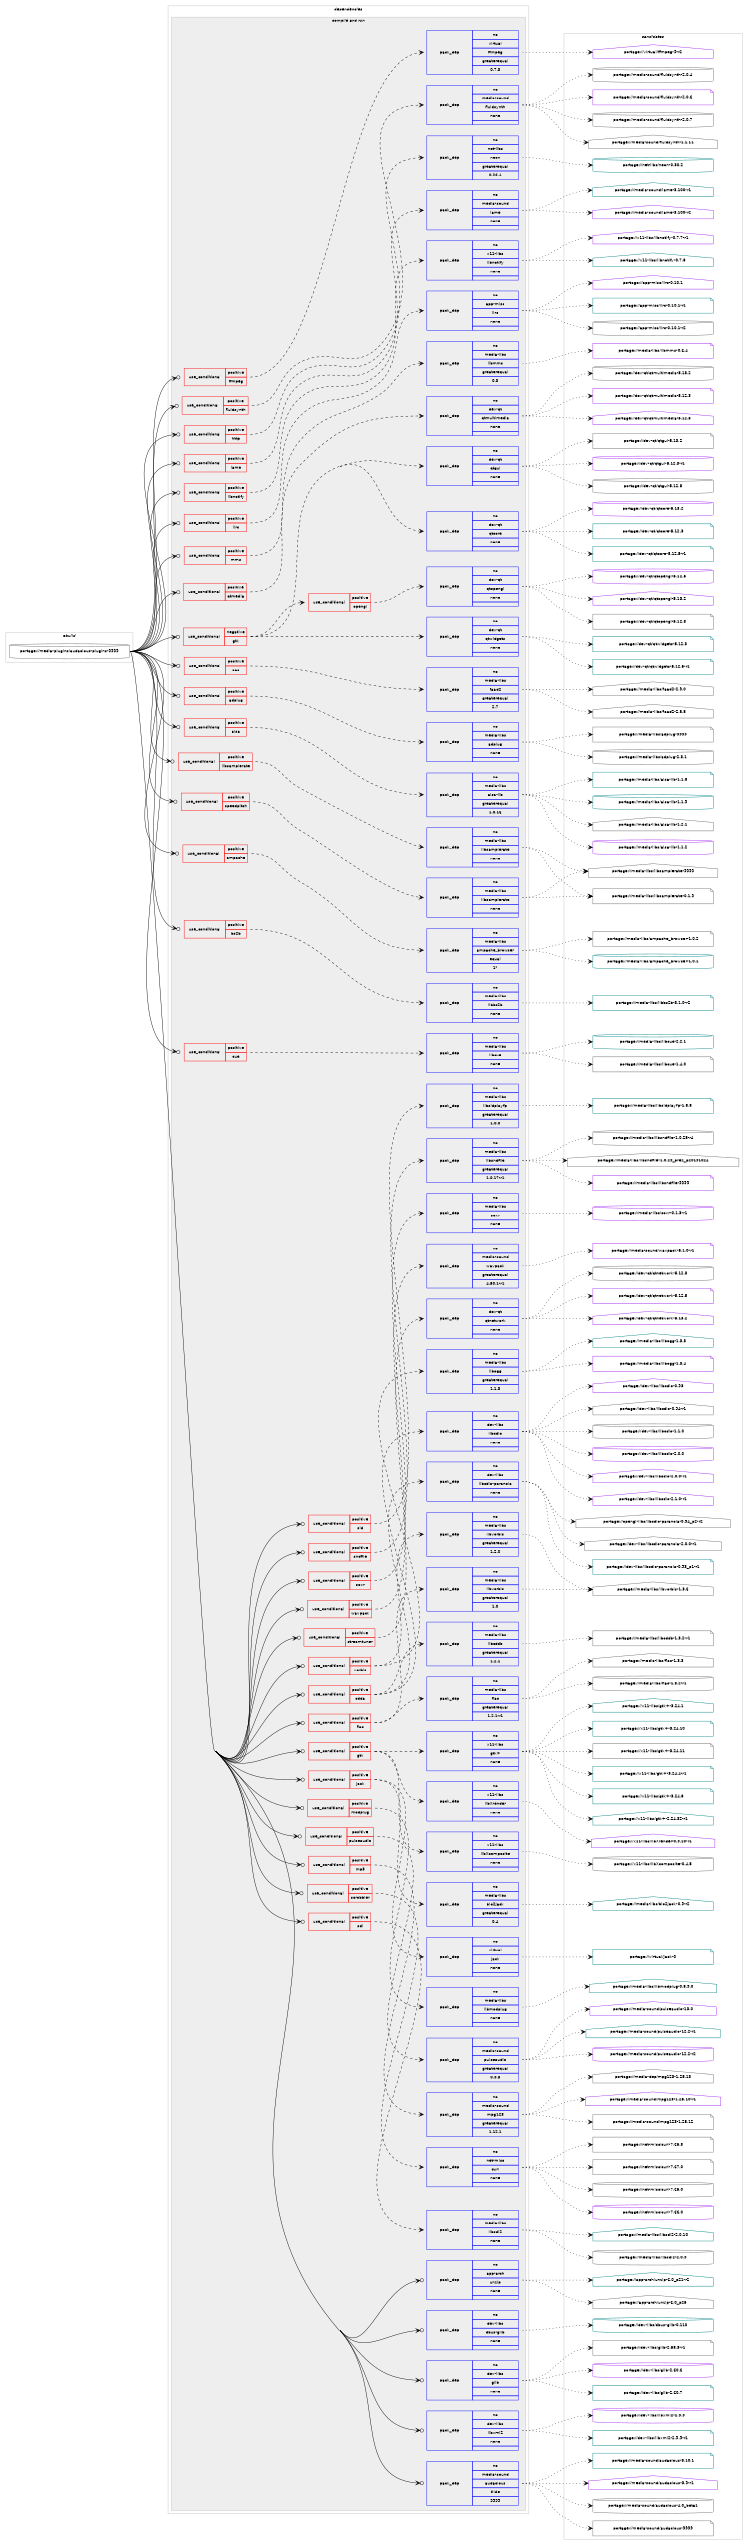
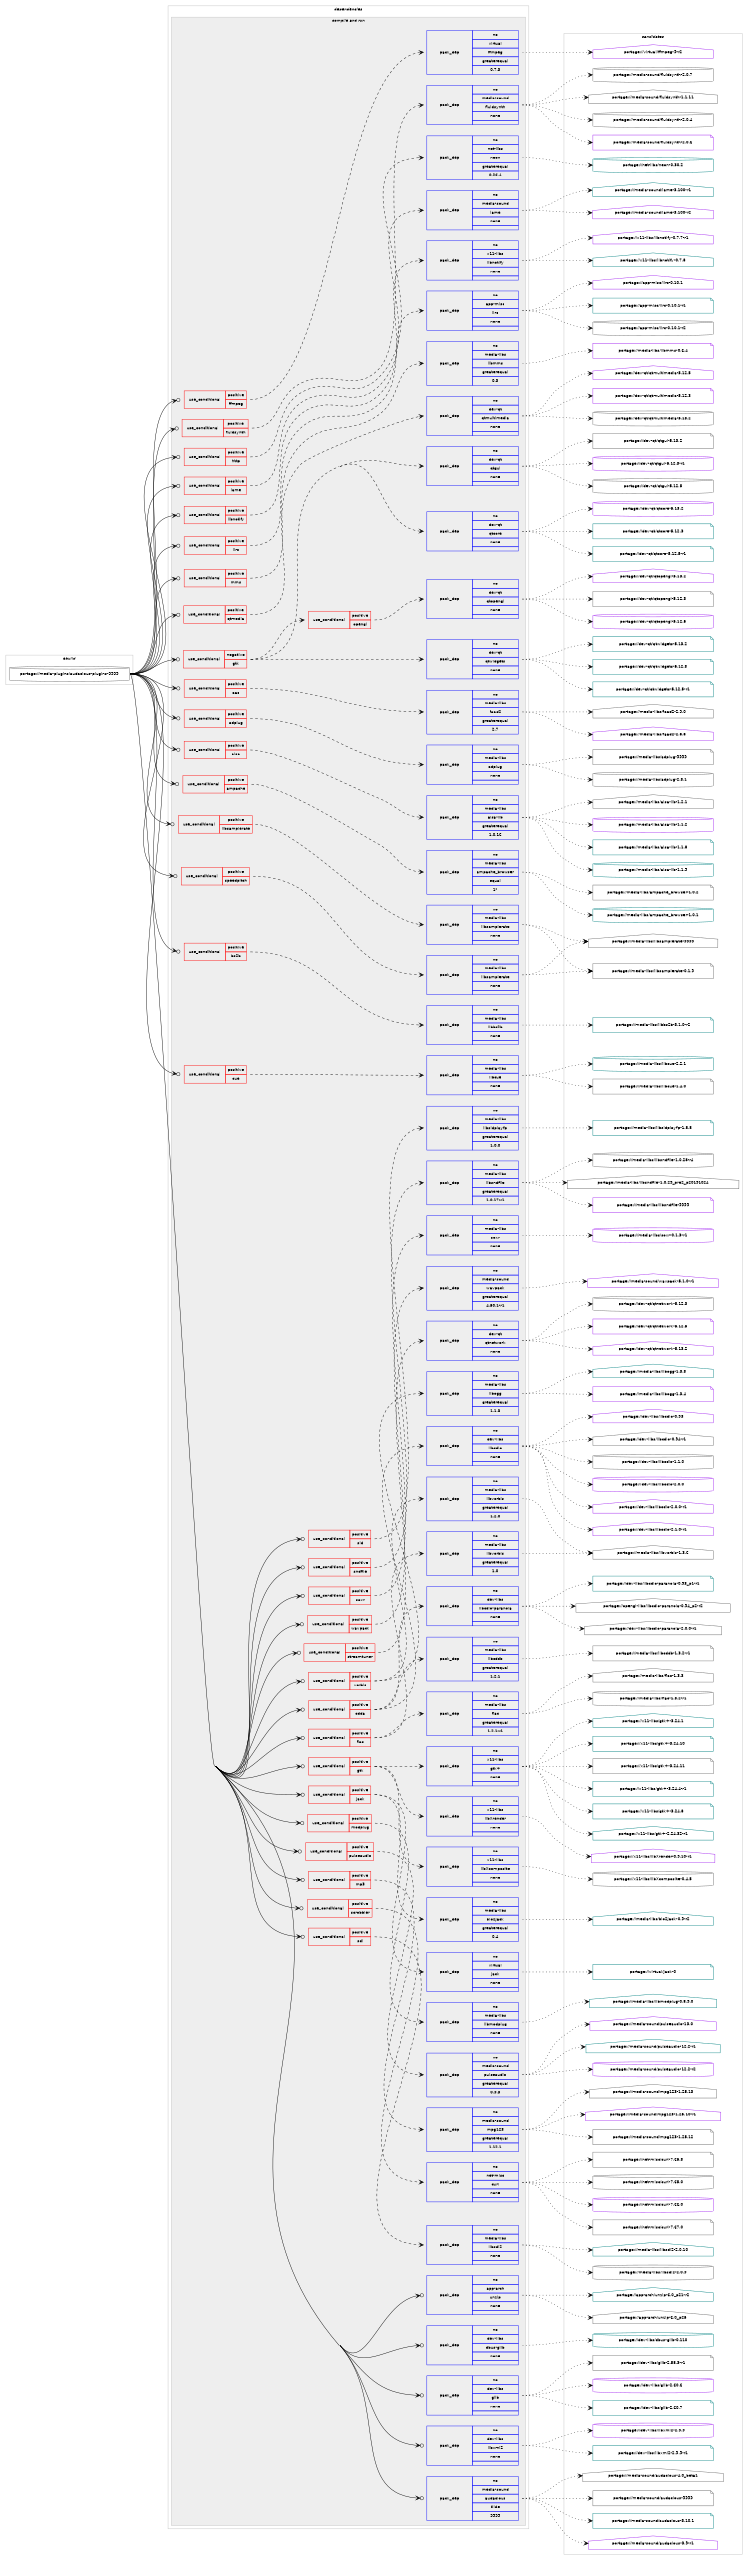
none -> (653, 644)
(653, 712) -> (653, 735)
(653, 1251) -> (653, 1281)
(653, 2077) -> (653, 2092)
(653, 2506) -> (653, 2476)
